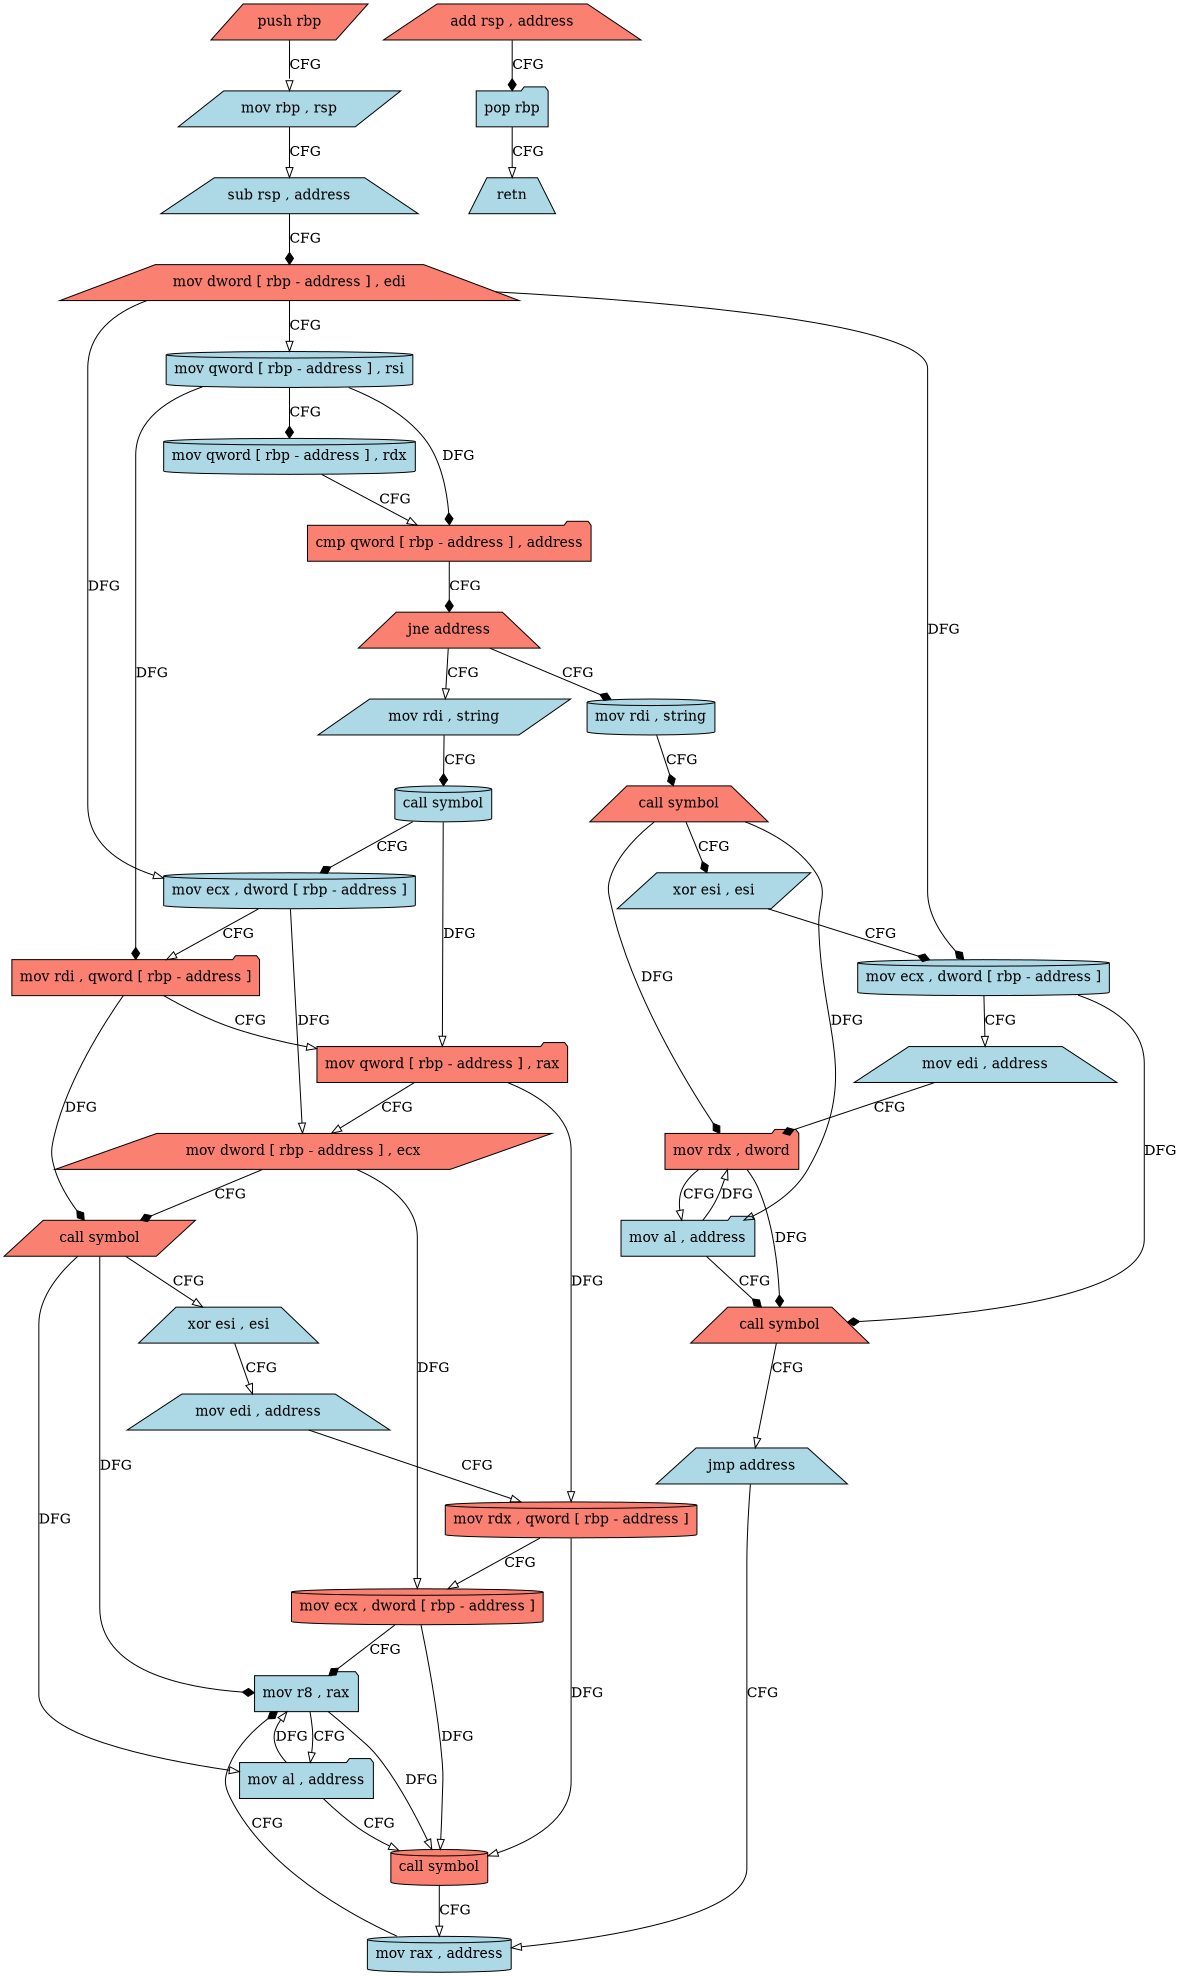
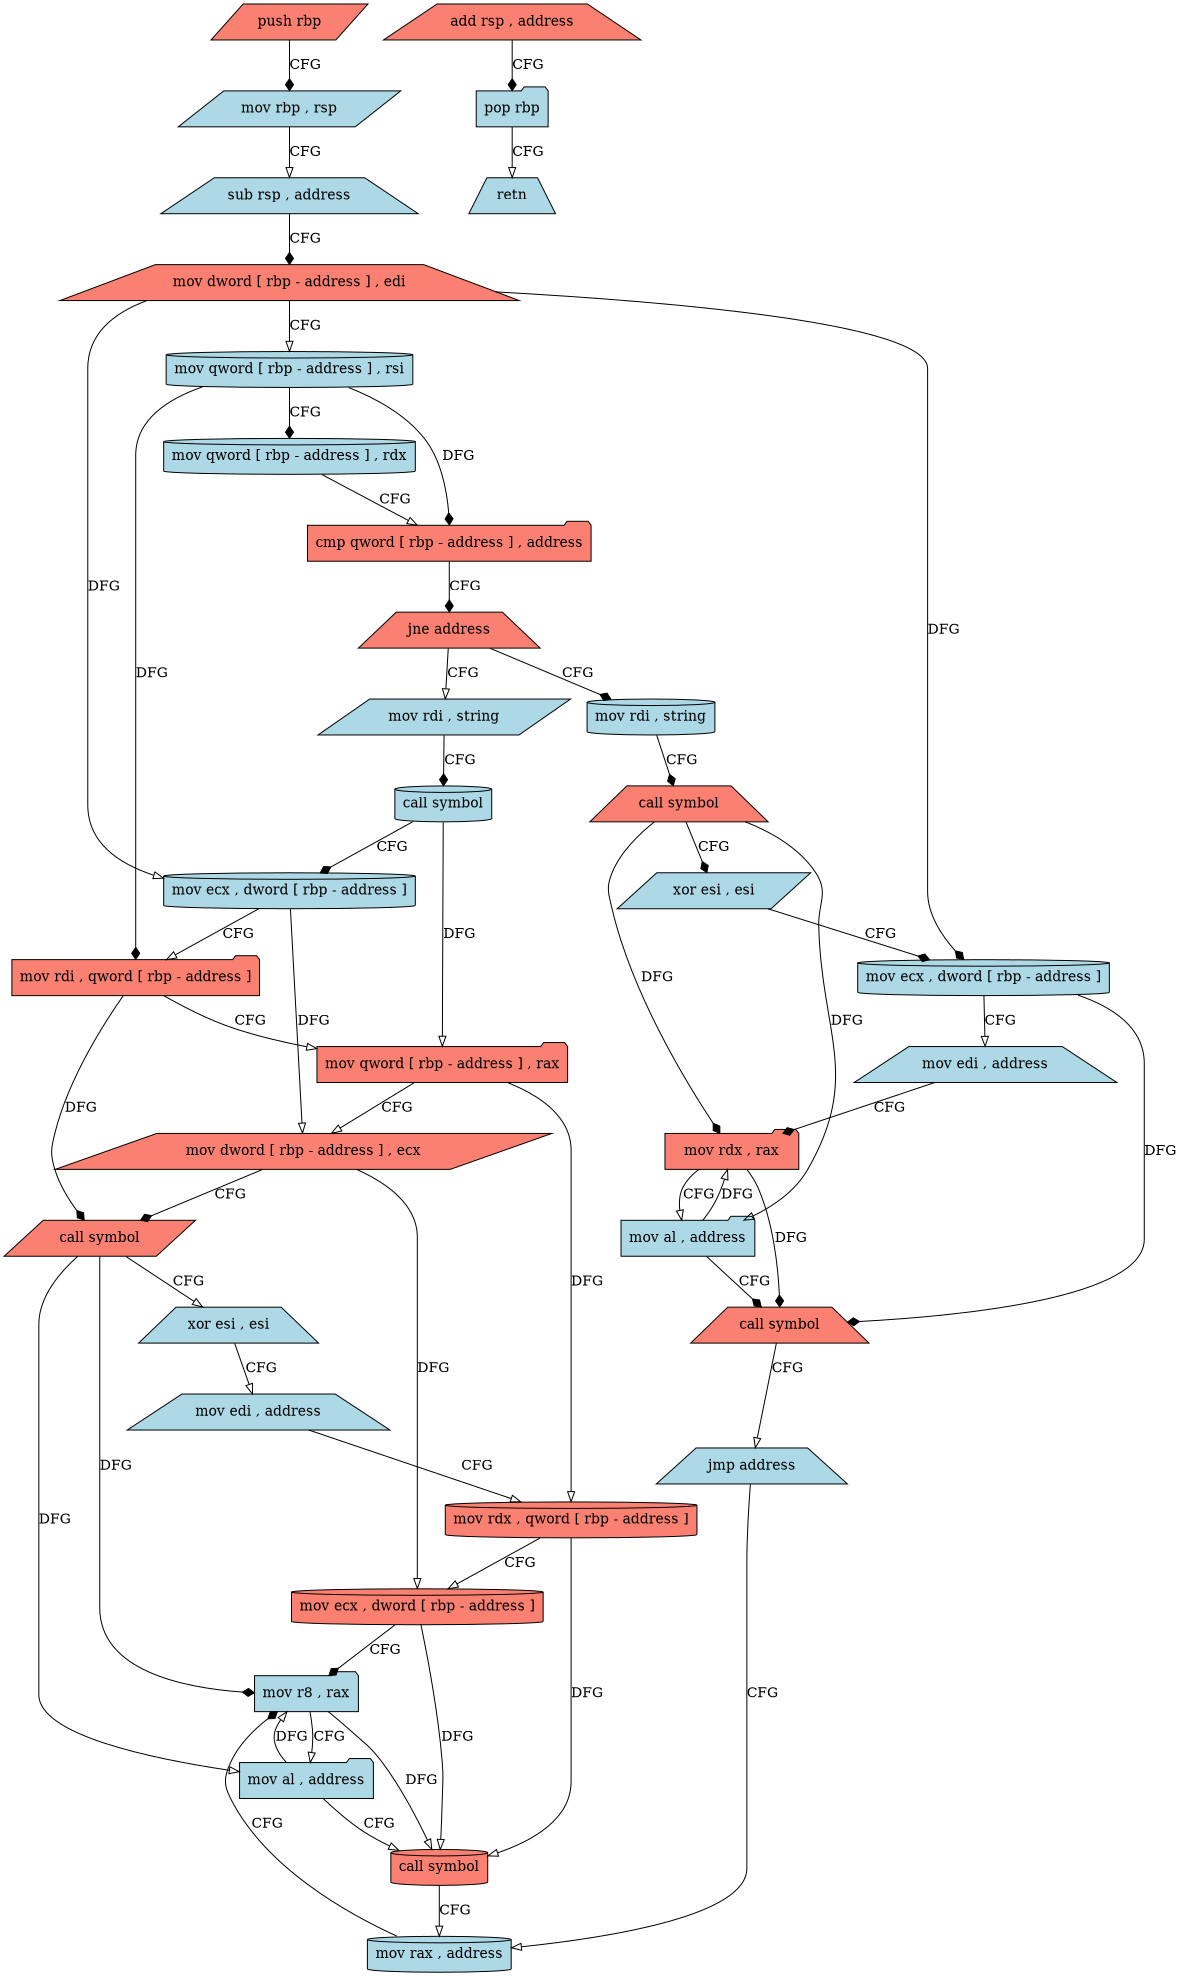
(289, 59) -> (289, 59)
(732, 1151) -> (732, 1151)
